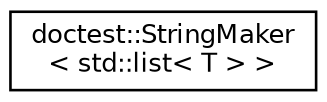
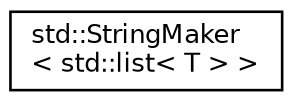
(163, 51) -> (146, 51)
